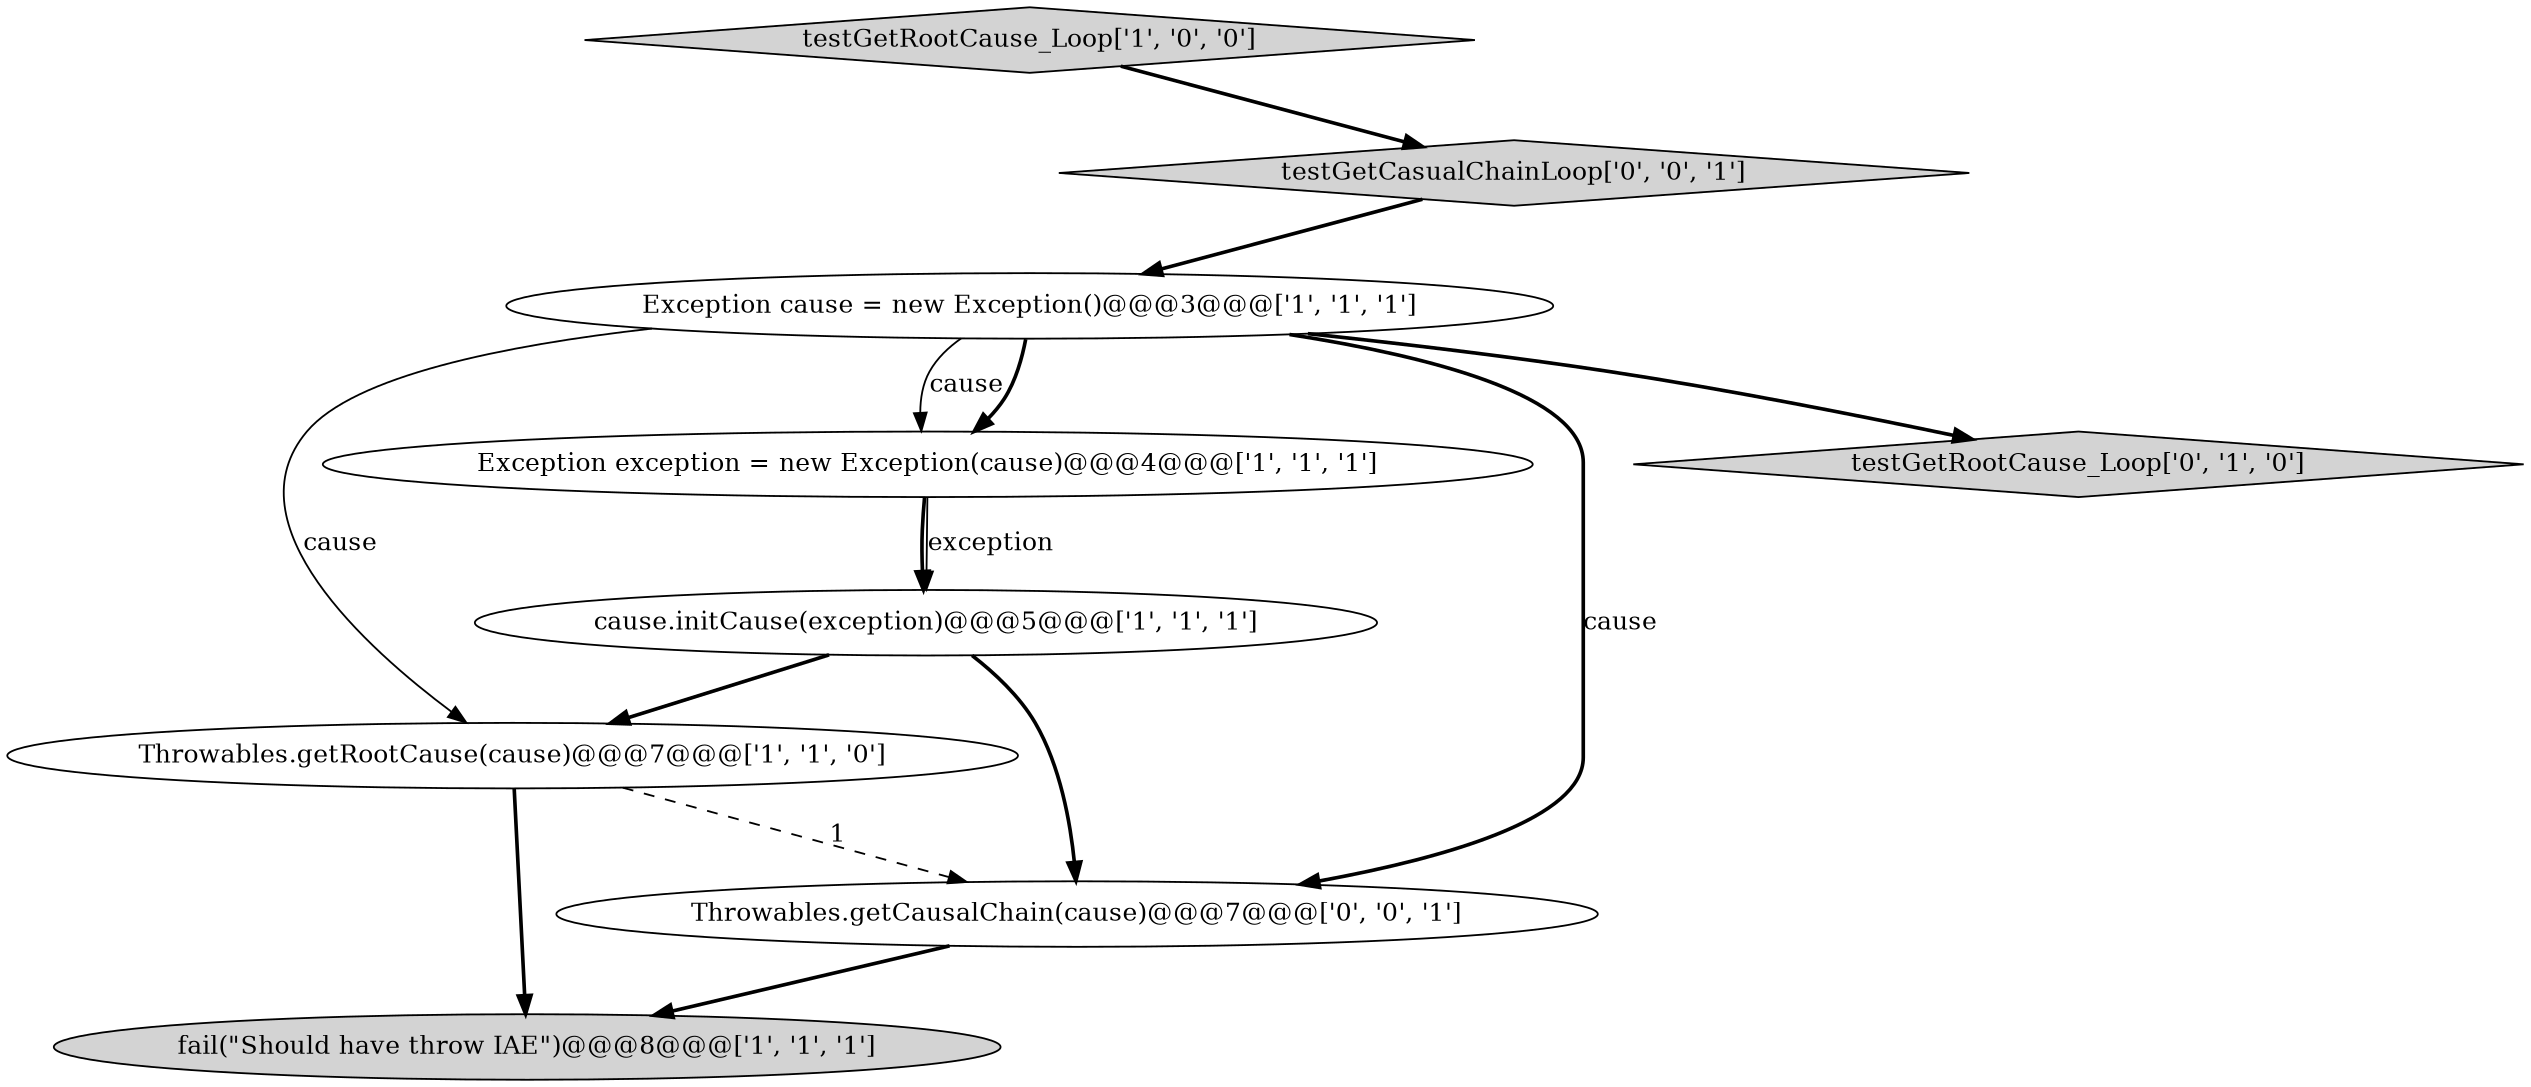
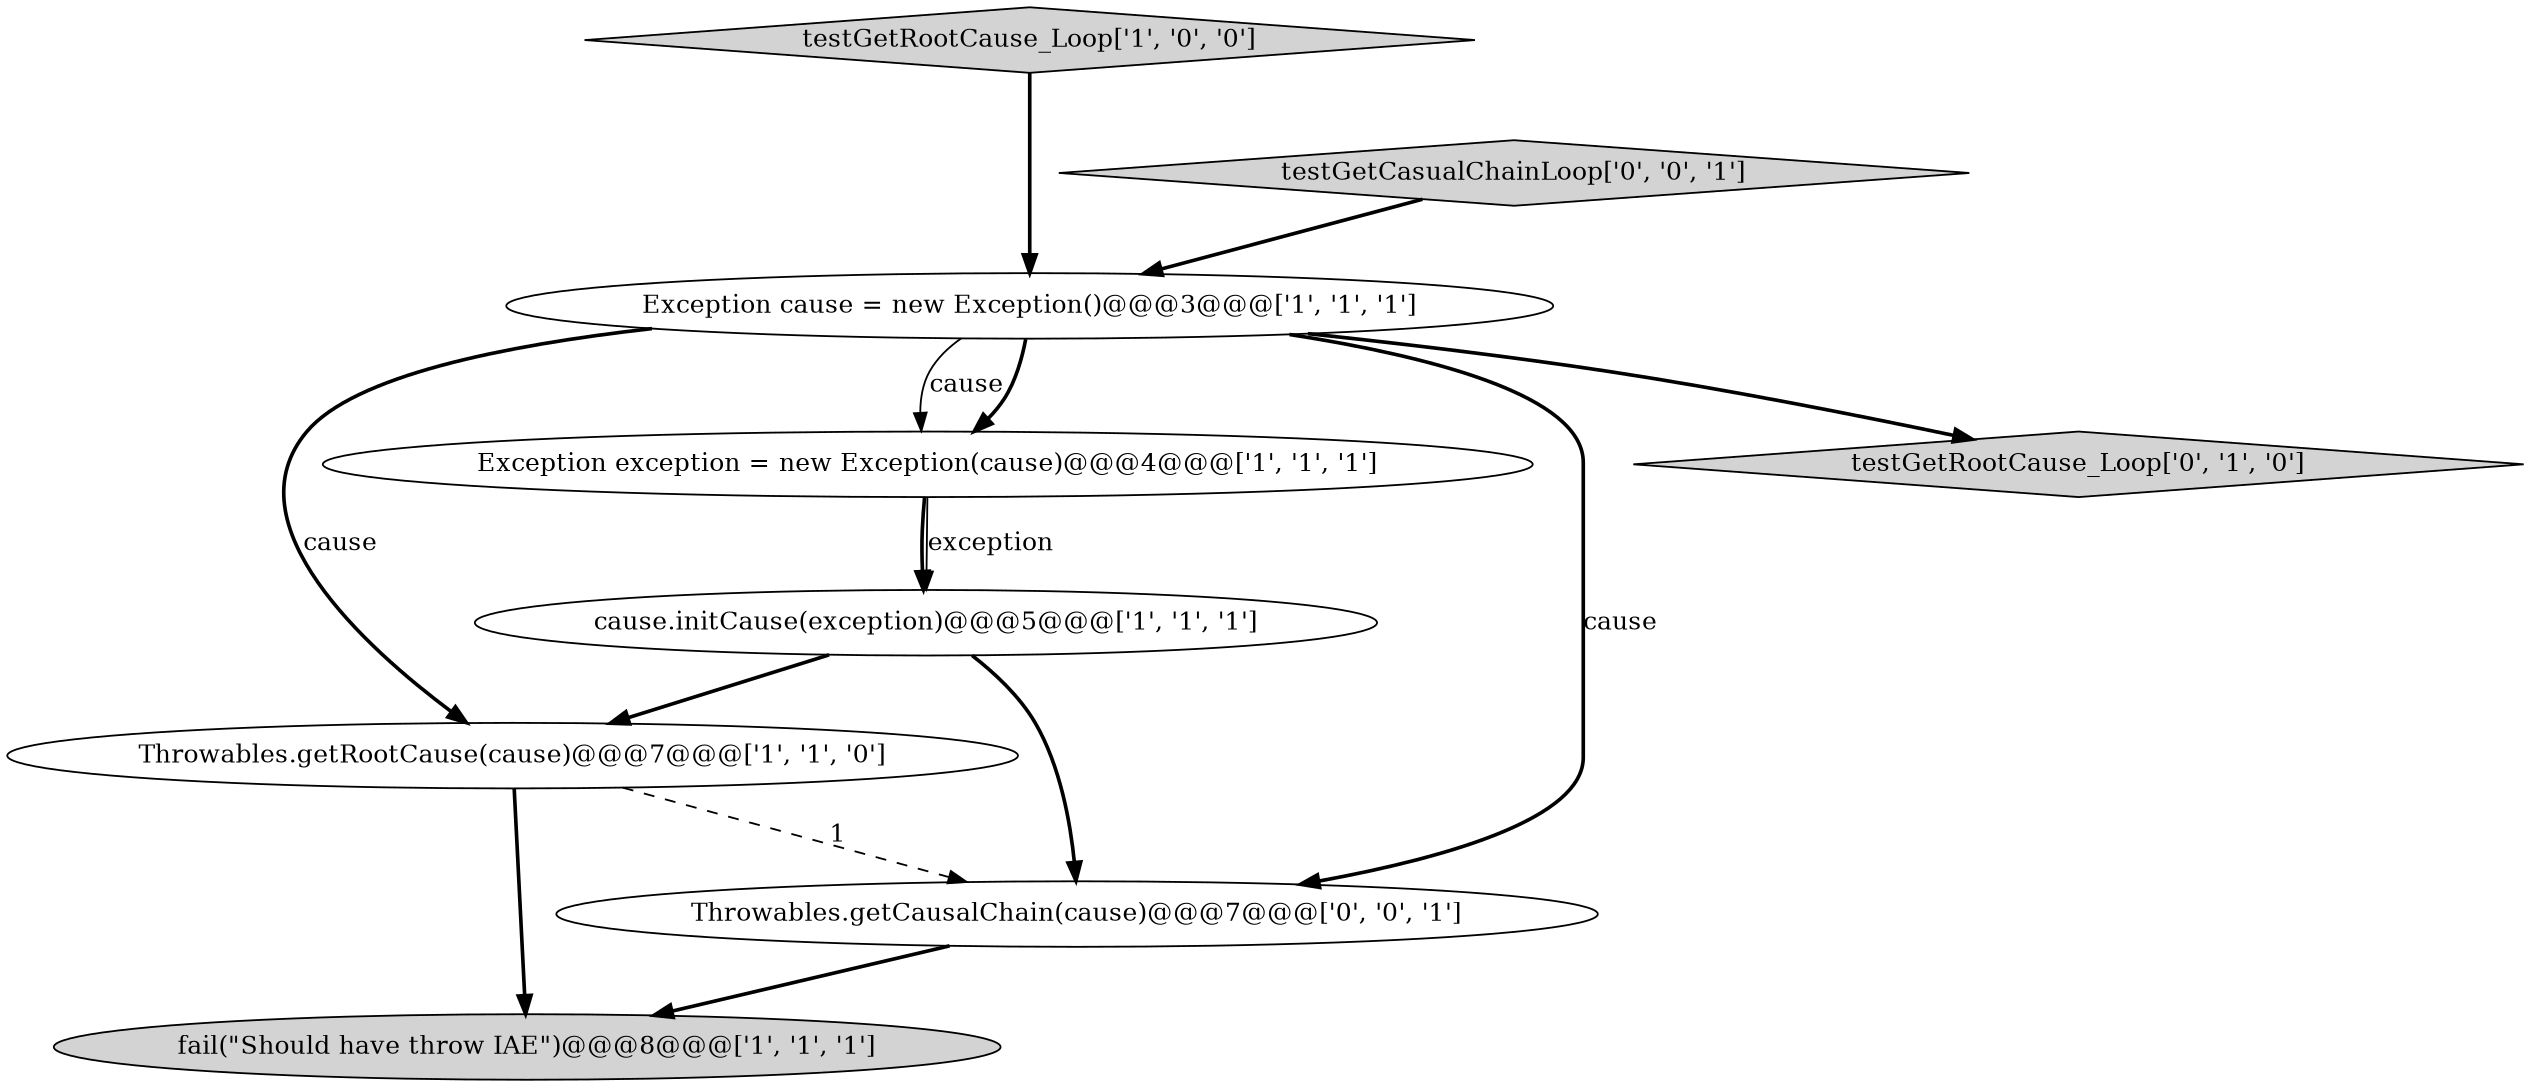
(1263, 104) -> (1030, 164)
(313, 426) -> (313, 426)
